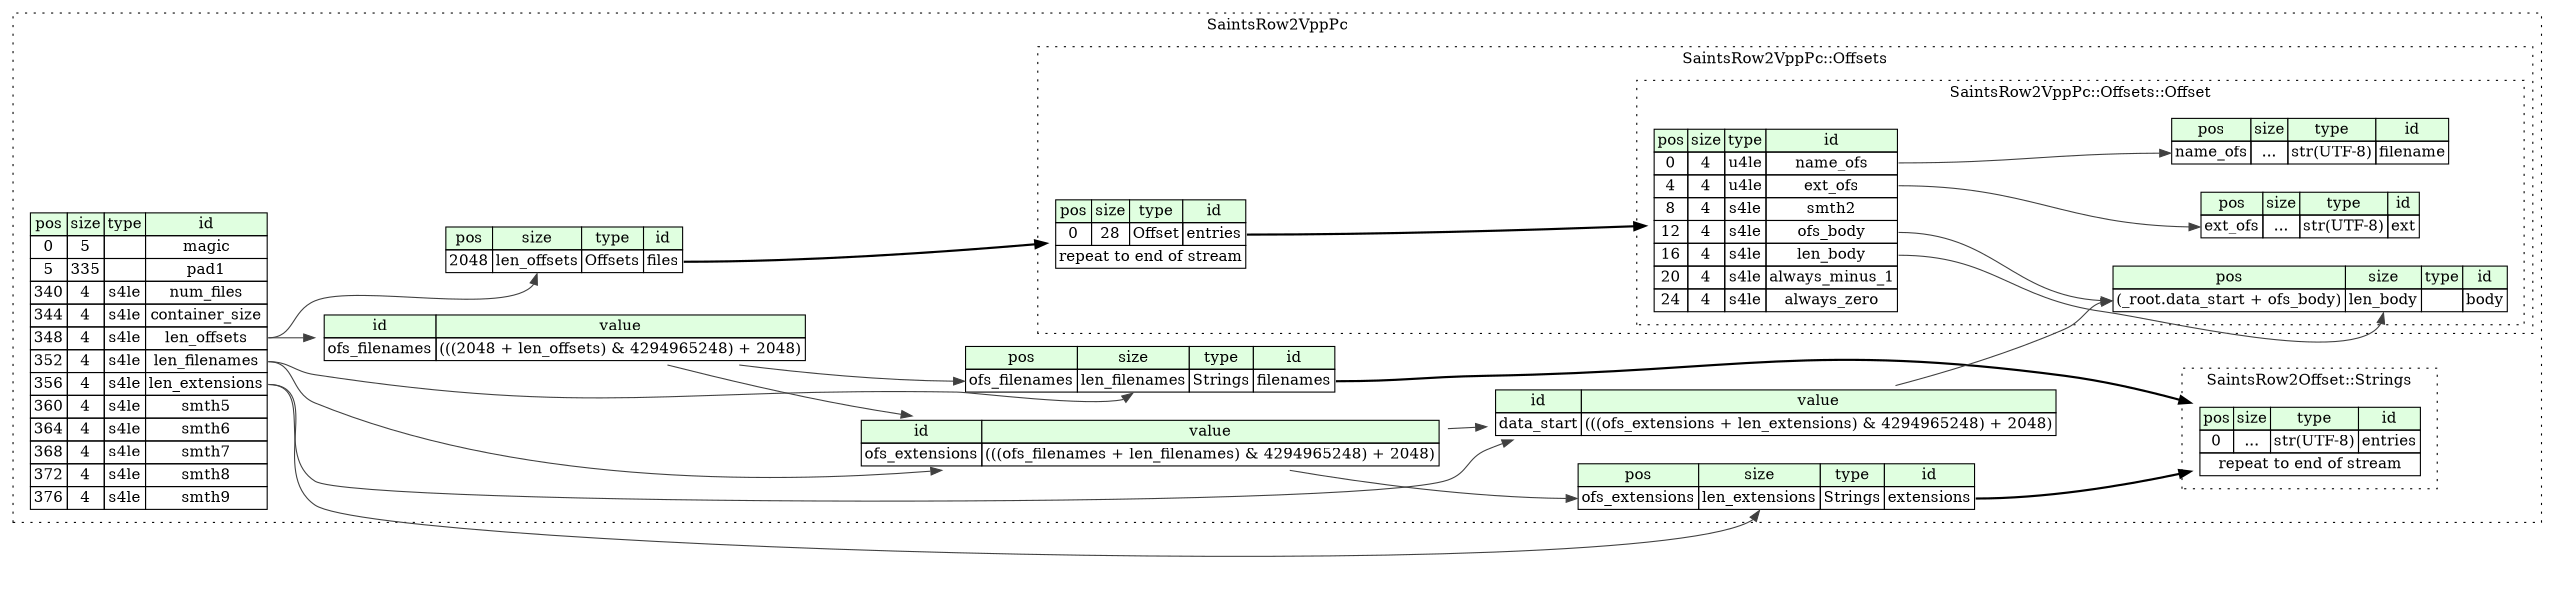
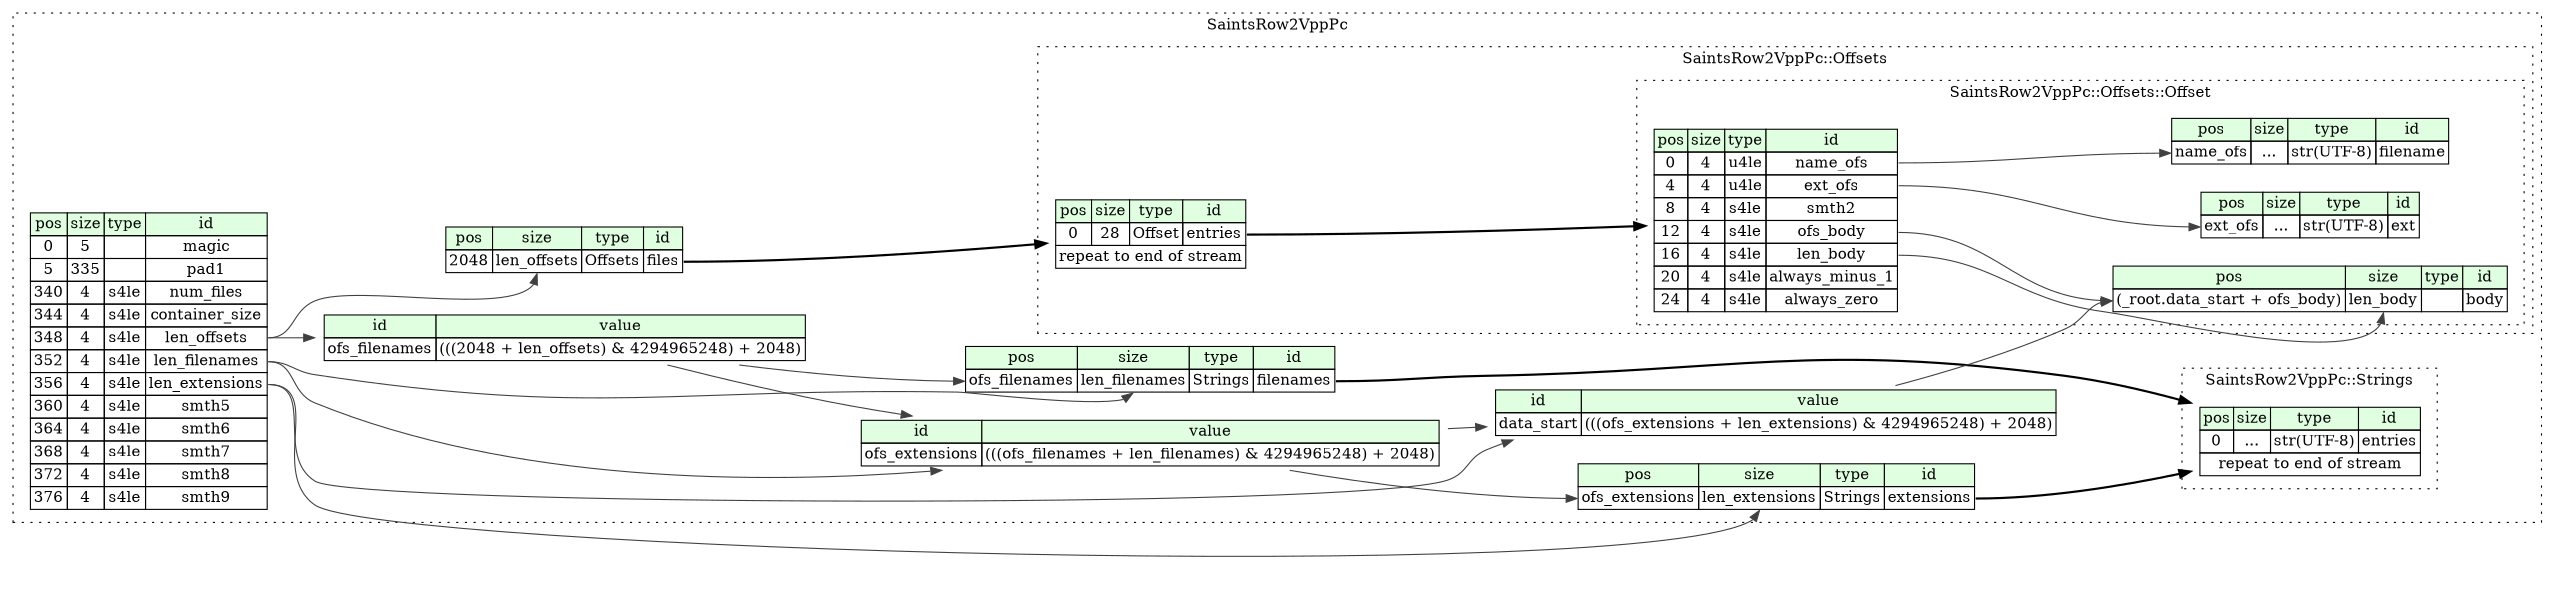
(2310, 381) -> (2310, 381)
